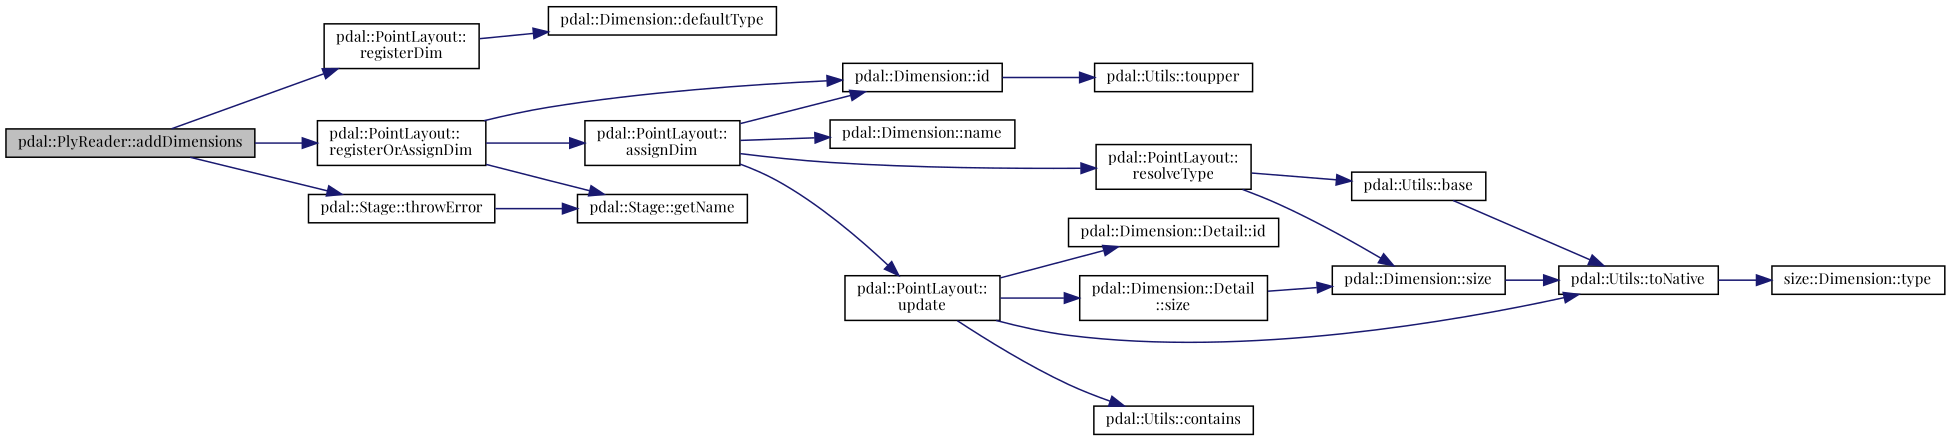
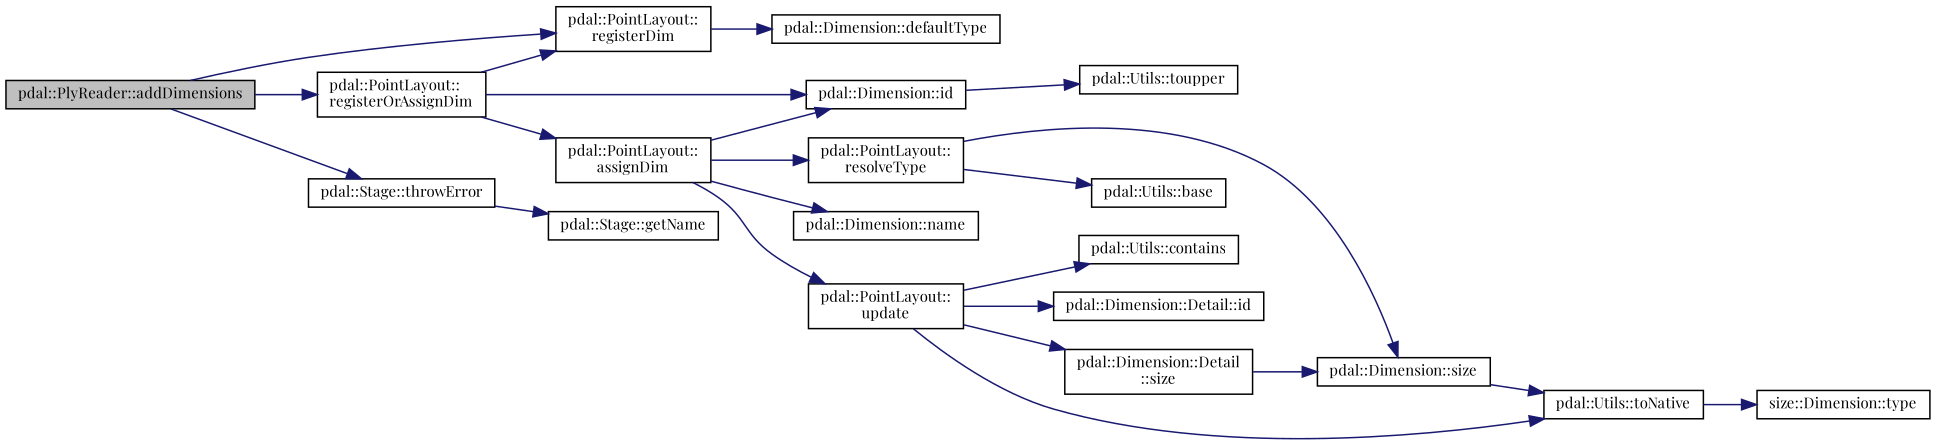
(538, 178) -> (511, 64)
(1522, 230) -> none
